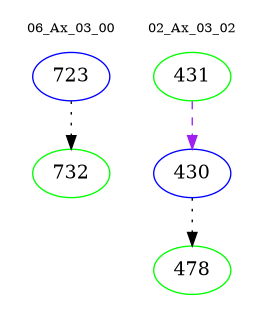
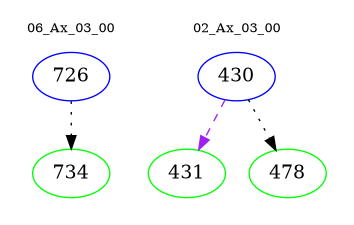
(192, 29) -> (237, 29)
(71, 77) -> (71, 77)
(192, 118) -> (215, 119)
(71, 173) -> (71, 173)
